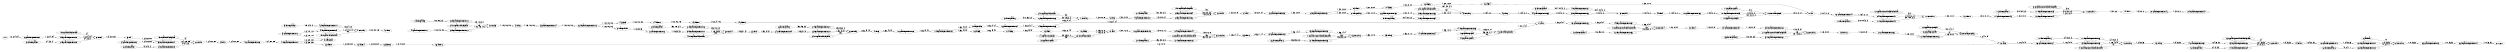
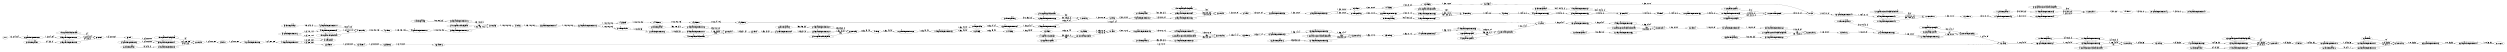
(1447, 8) -> (1448, 16)
(1863, 21) -> (1865, 27)
none -> (399, 31)
